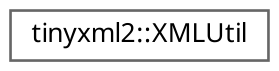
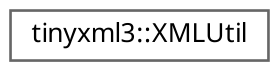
(139, 36) -> (139, 36)
